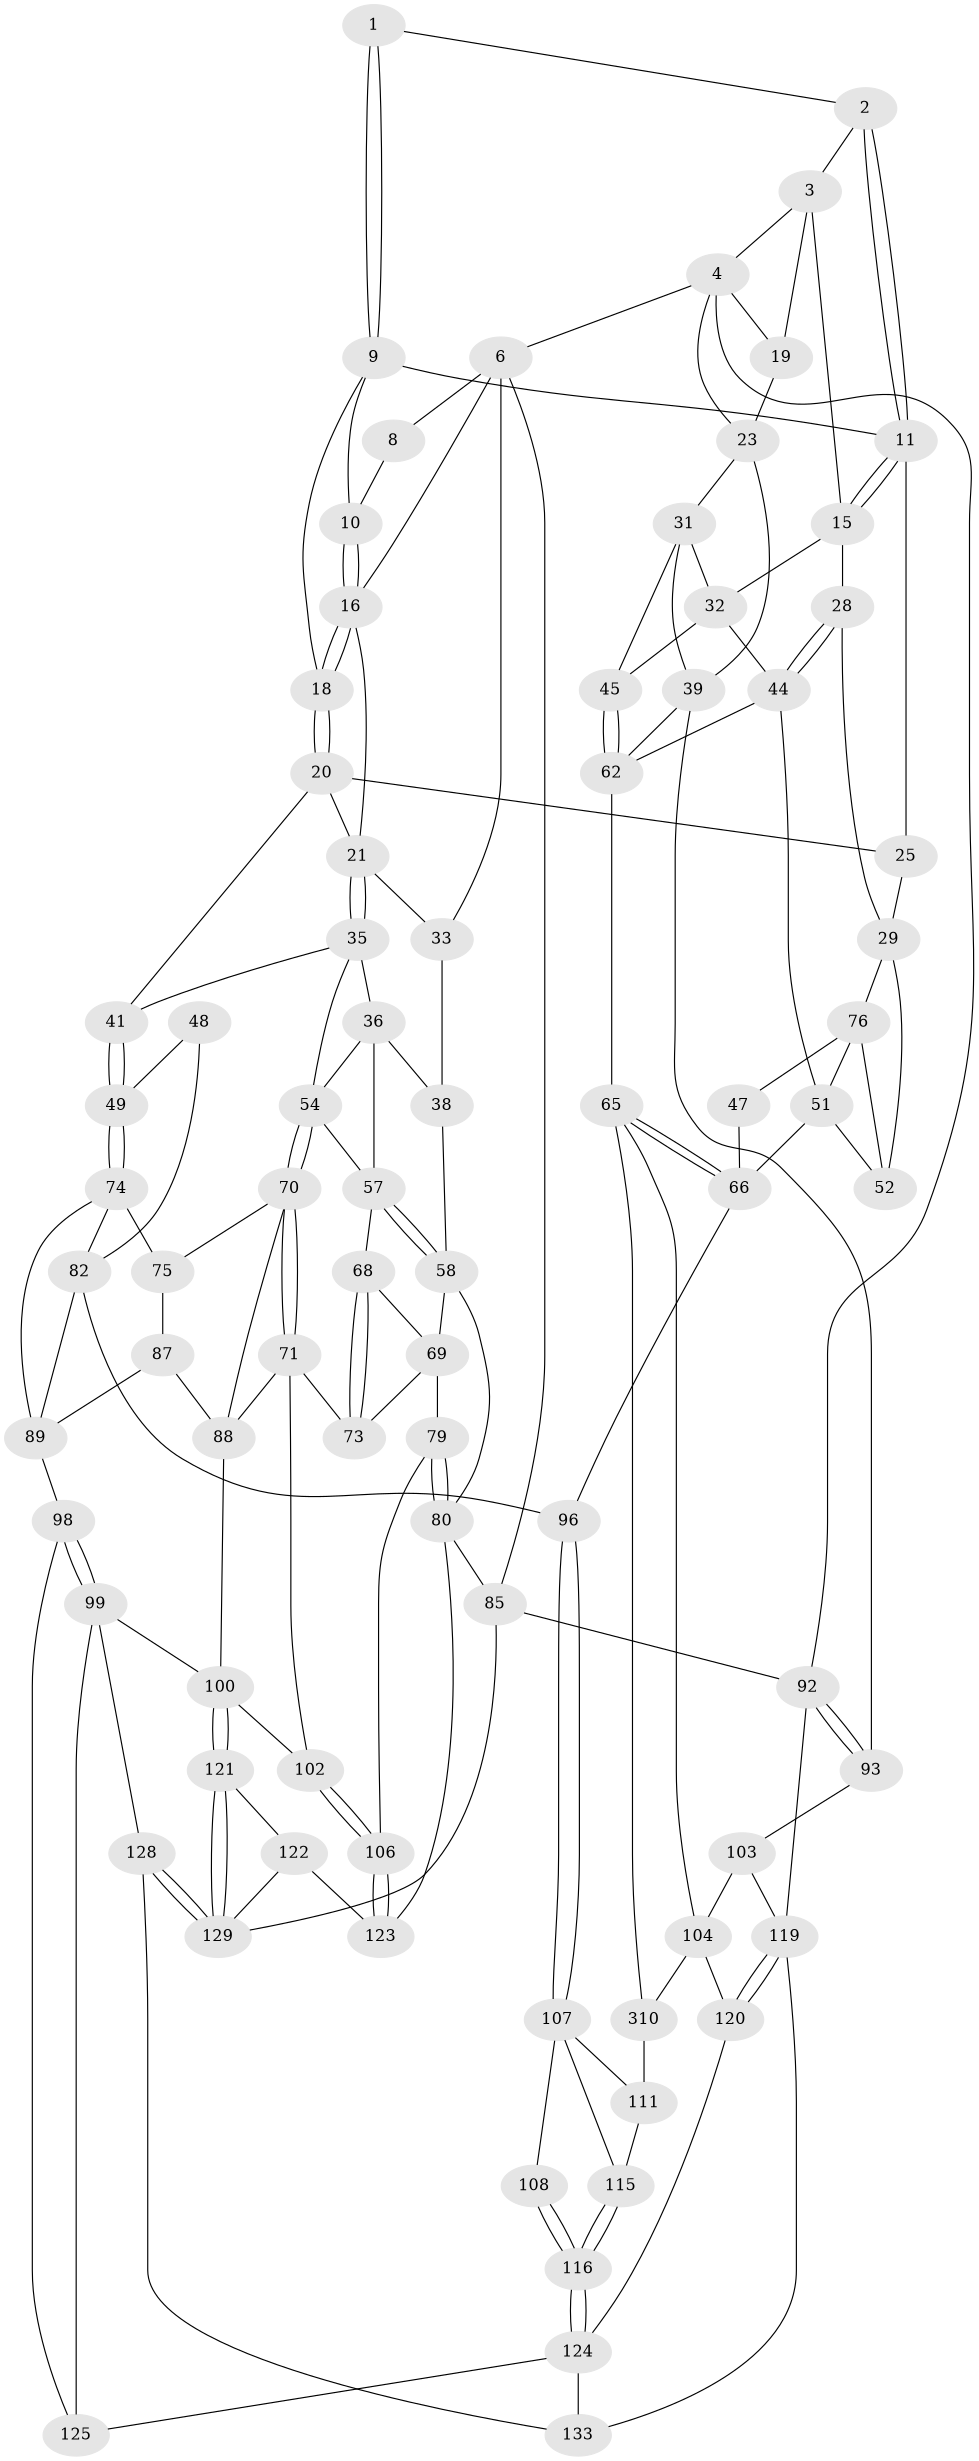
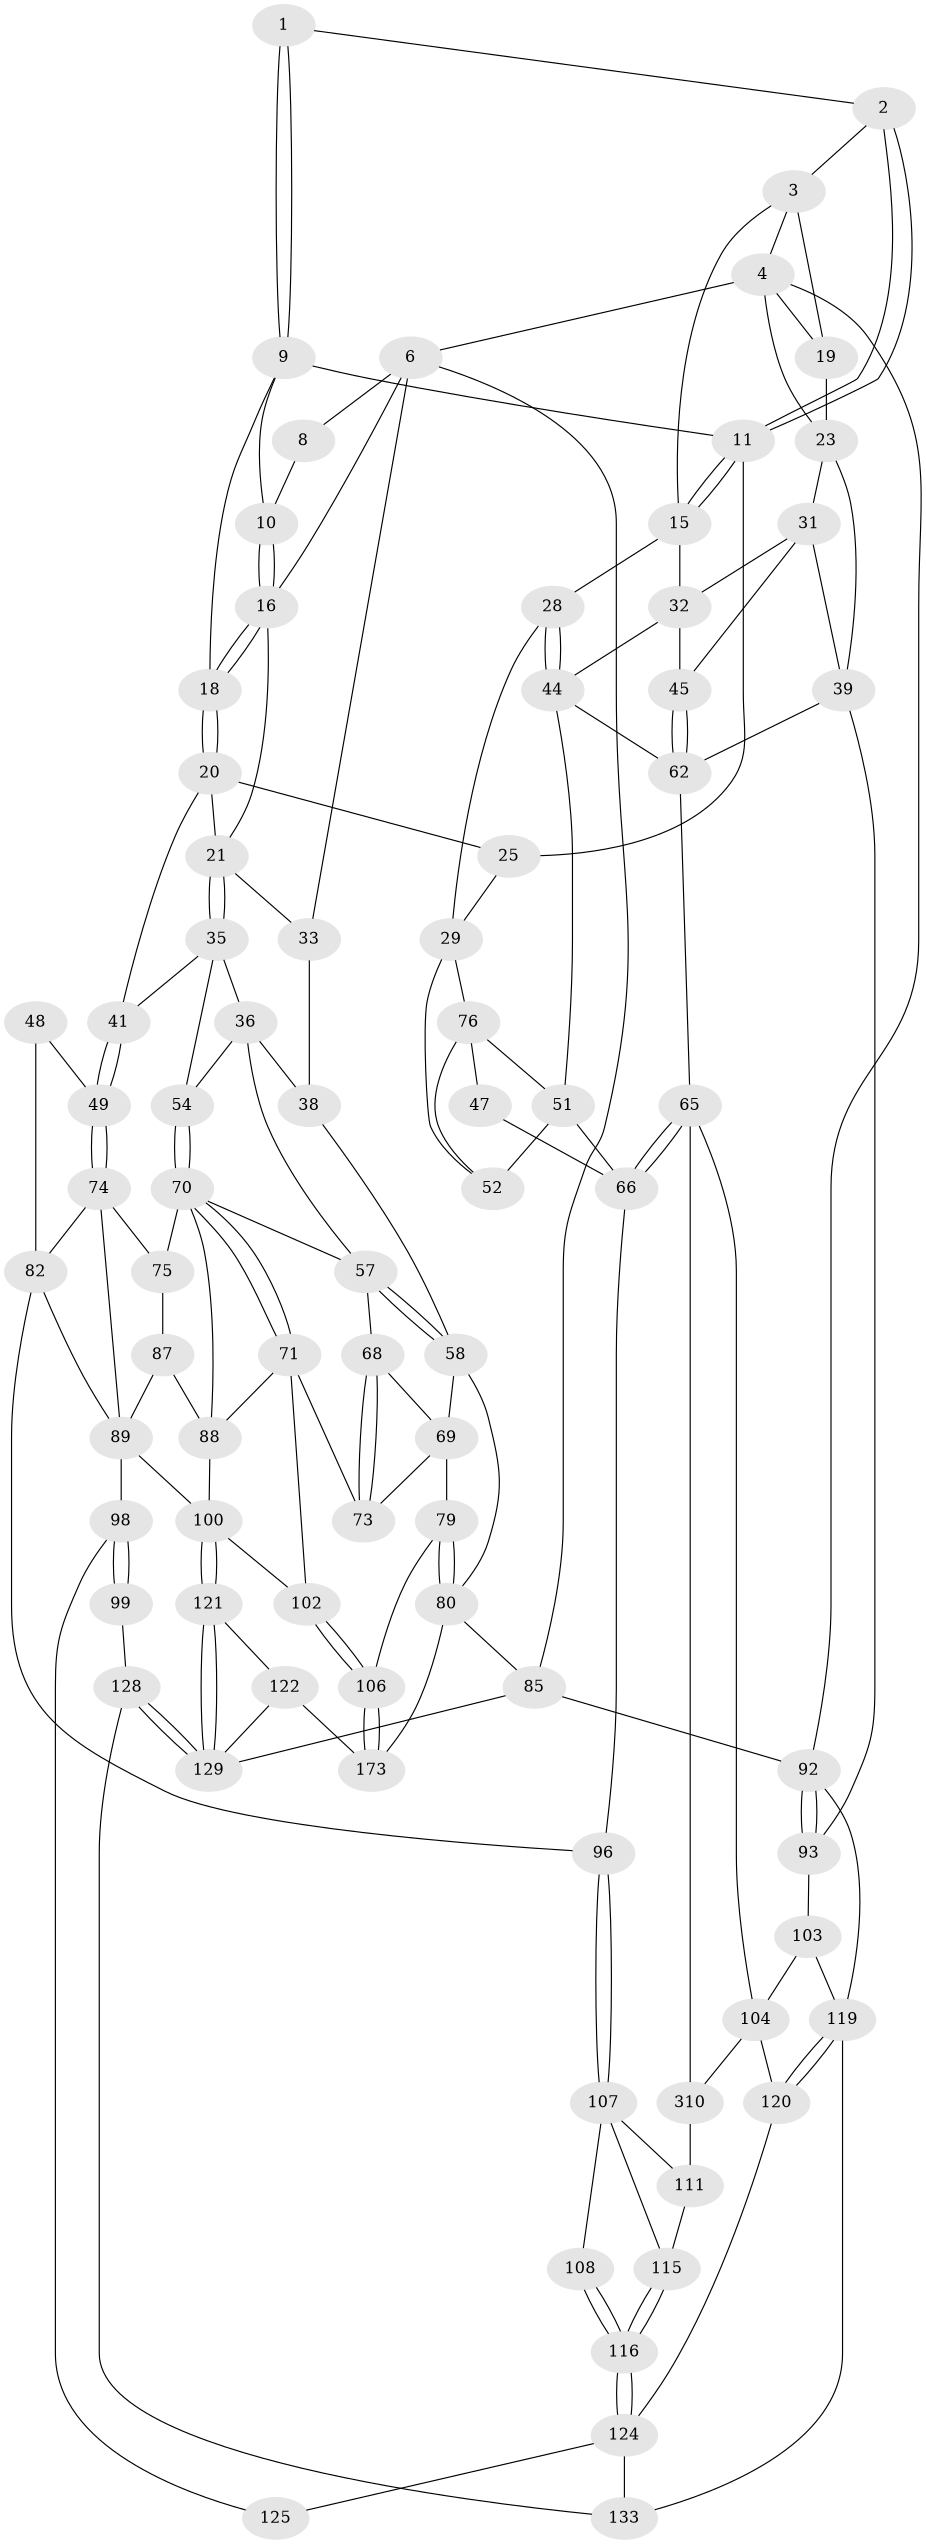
(342, 1147) -> (274, 1230)
(158, 1646) -> (165, 1480)
(381, 1937) -> (372, 1770)
(76, 2019) -> none
